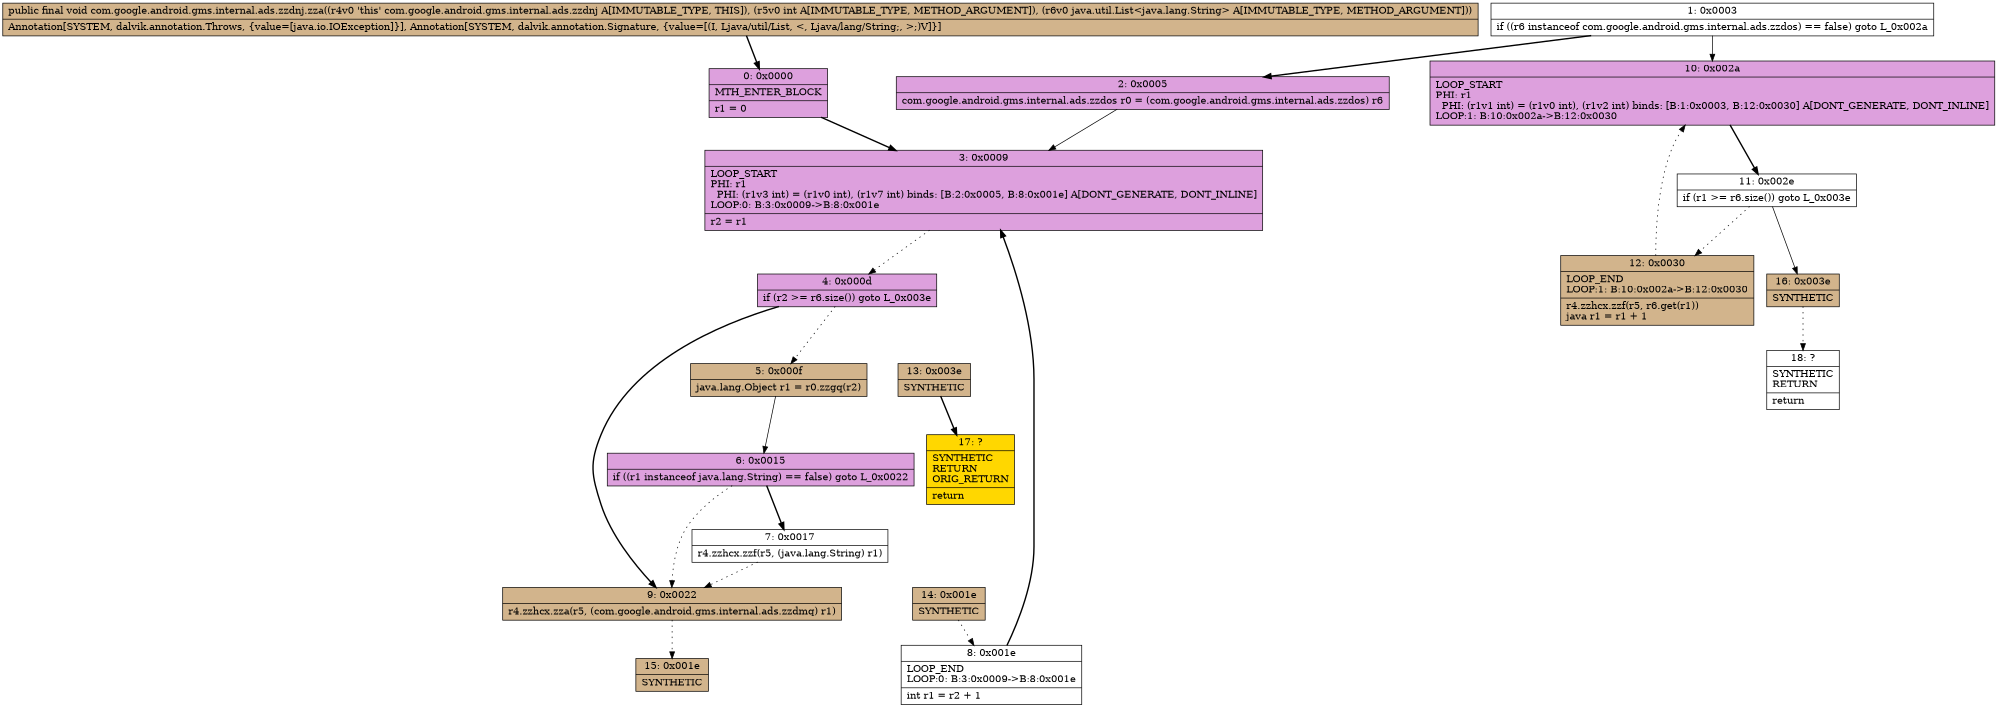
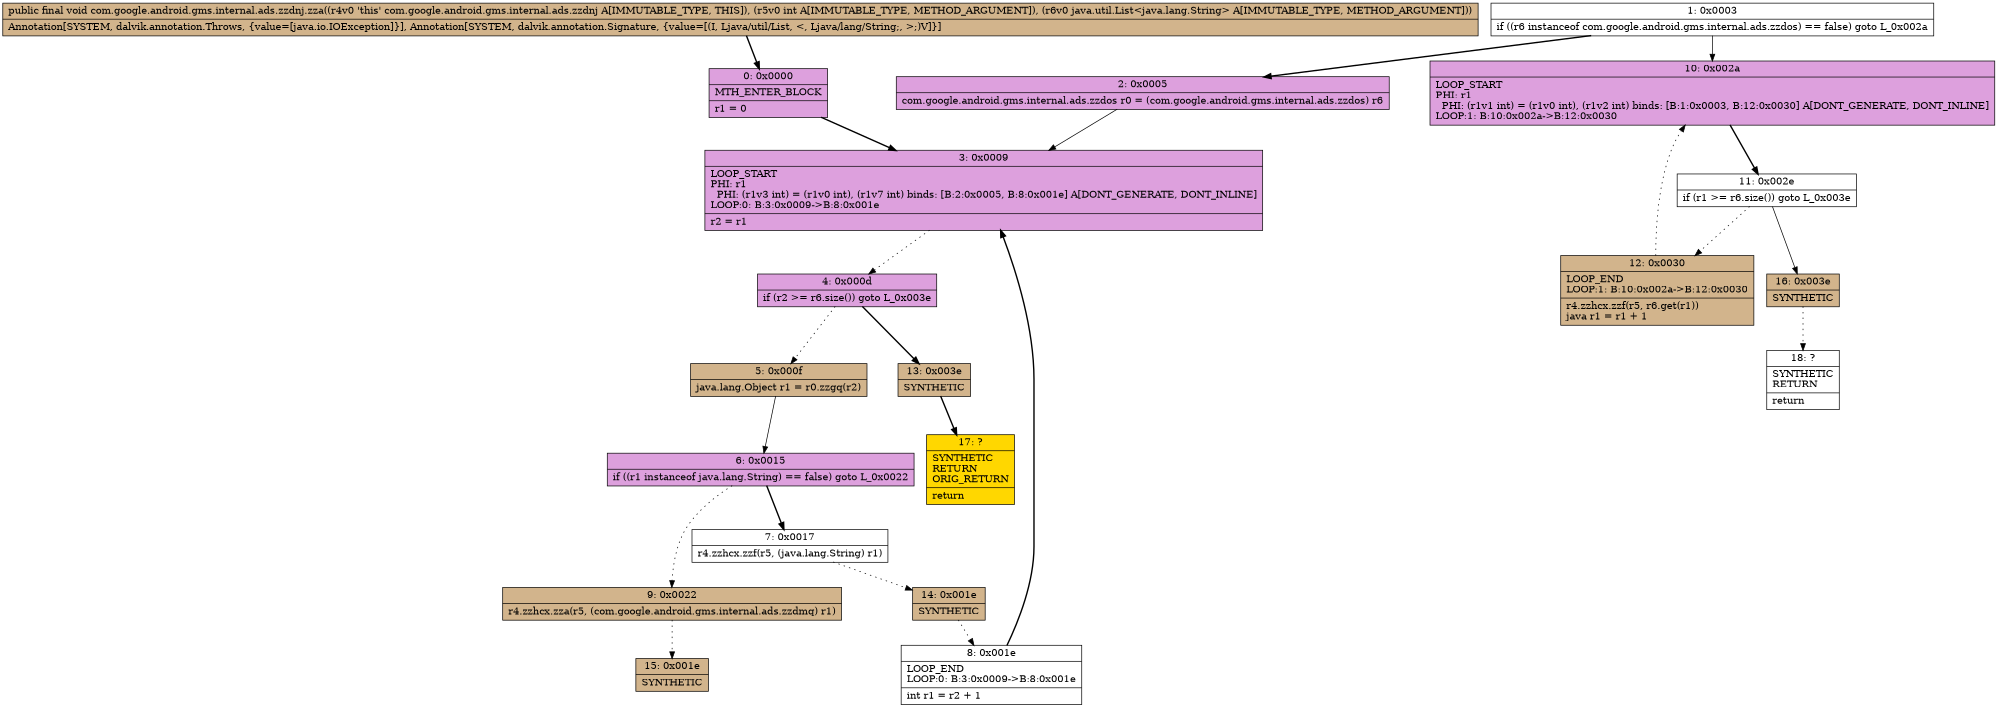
(616, 408) -> (888, 333)
(734, 573) -> (869, 575)
